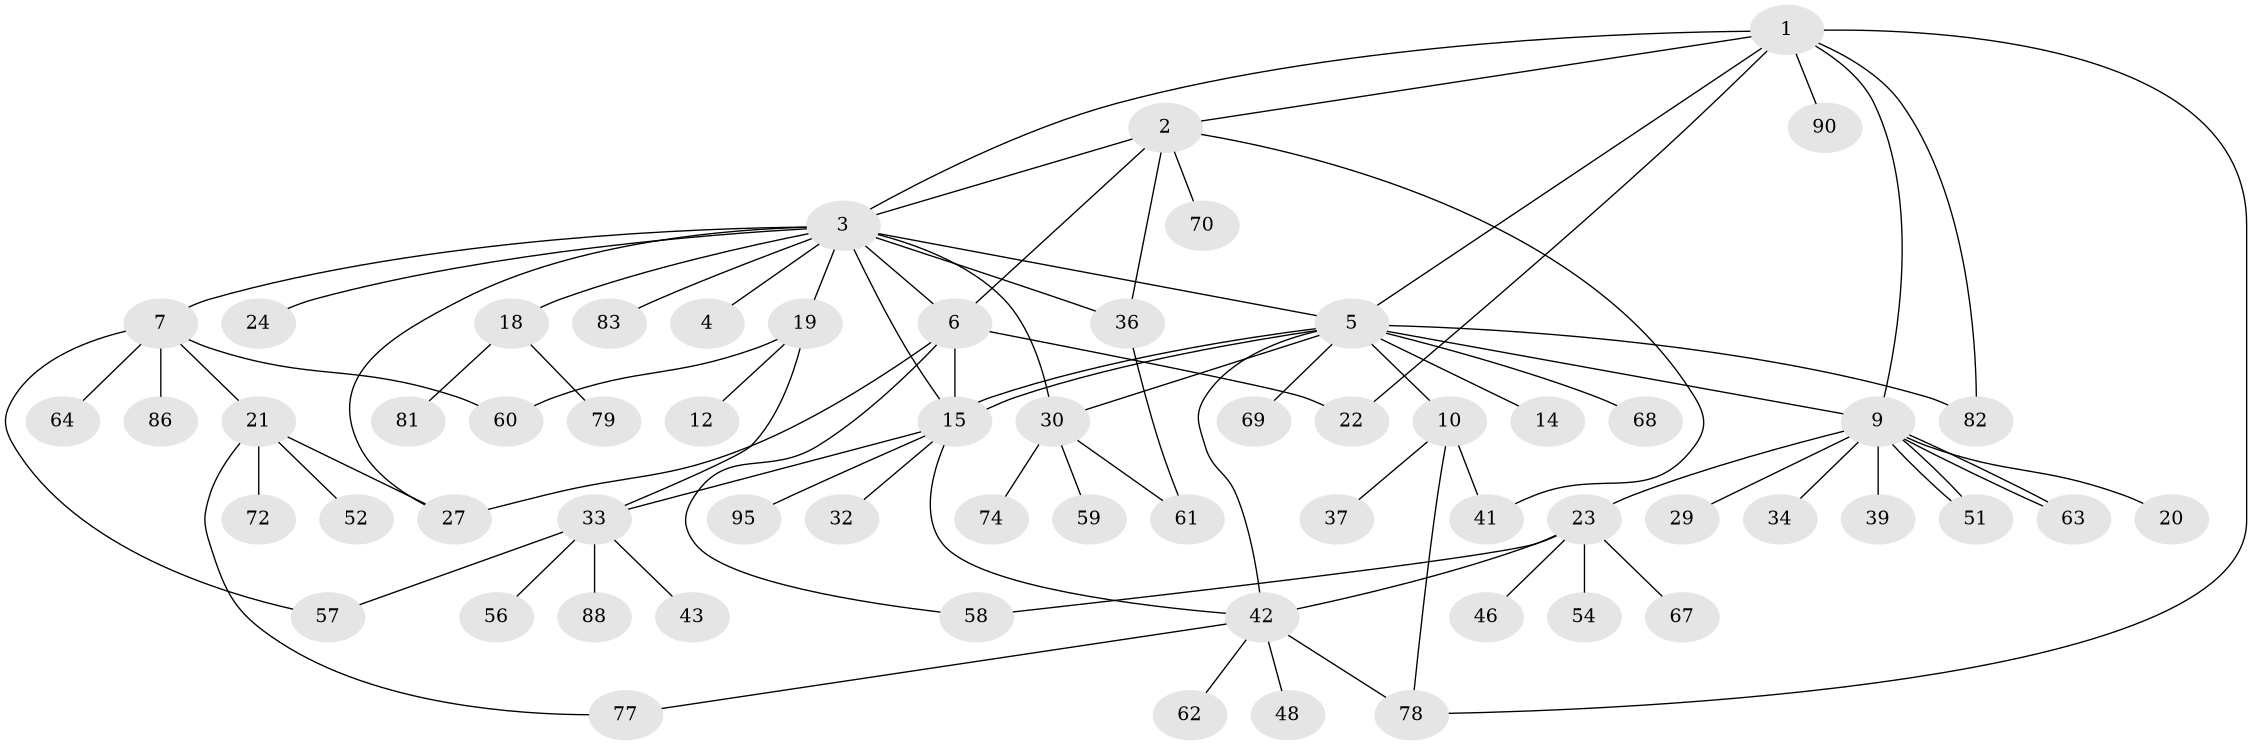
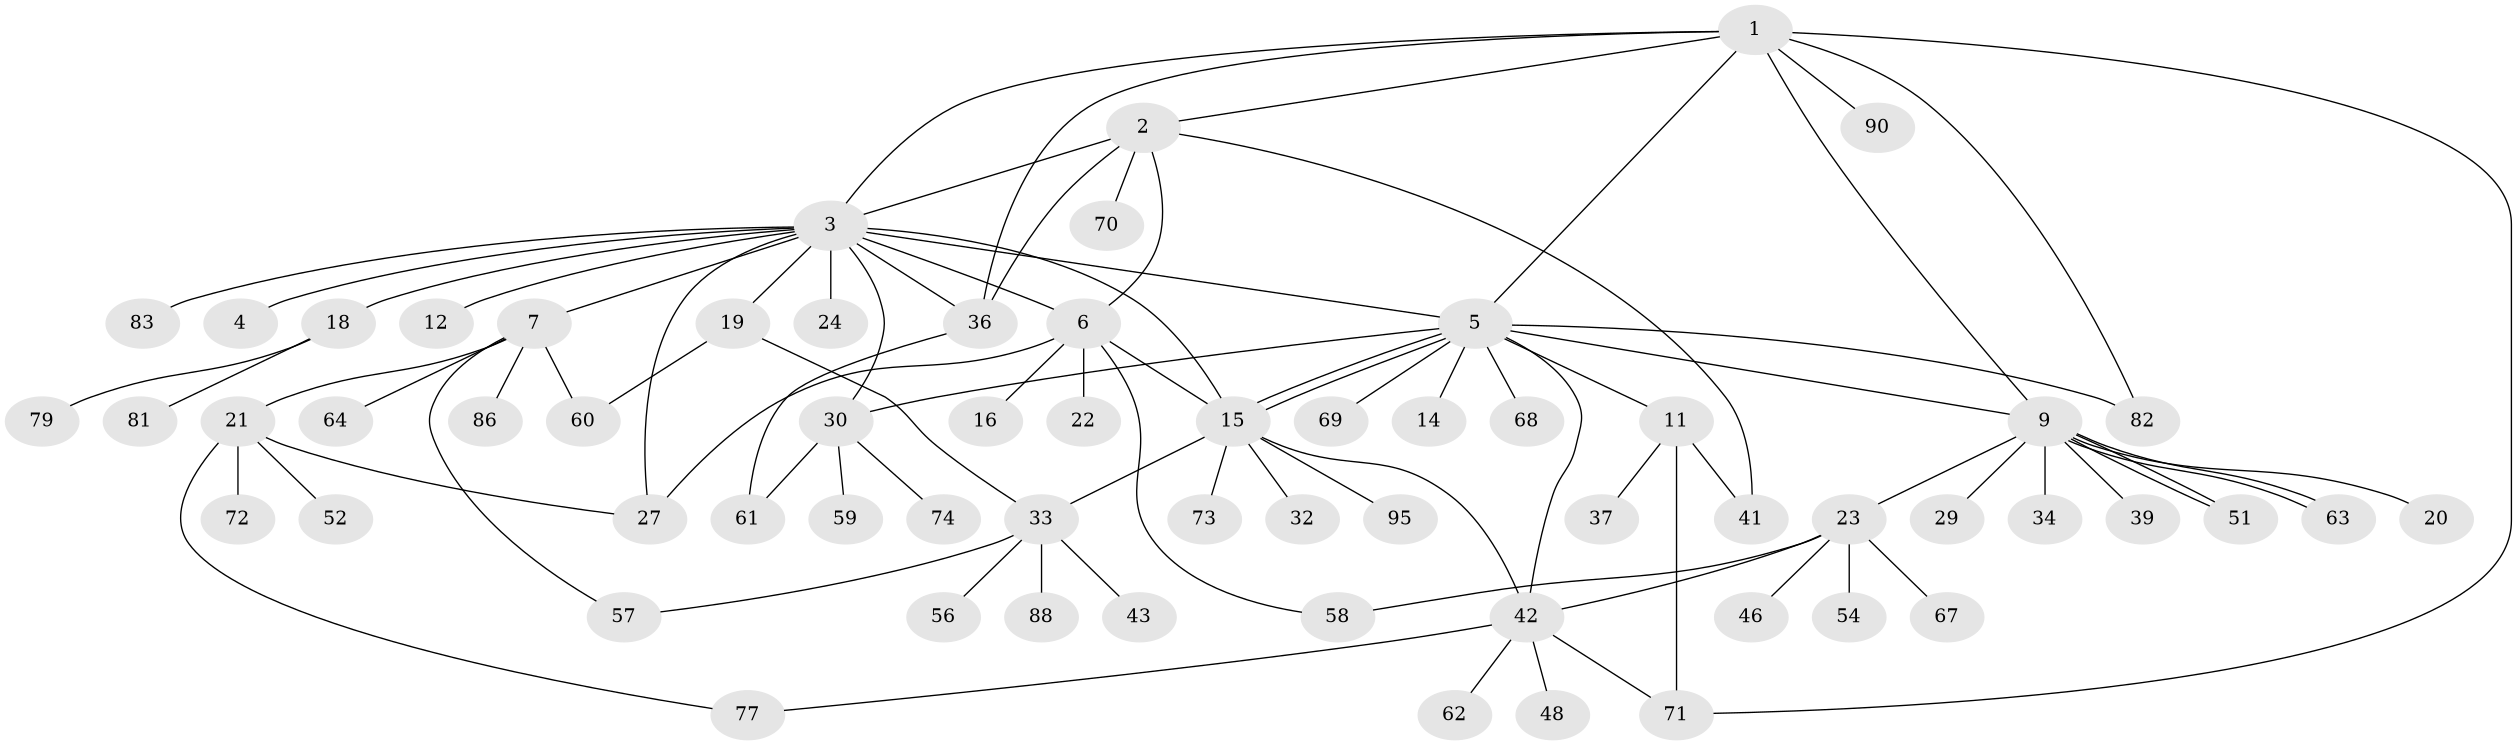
(1574, 230) -> (1288, 57)
(754, 373) -> (628, 261)
none -> (986, 422)
(1450, 422) -> (1677, 422)
none -> (1205, 519)
(1412, 715) -> (1677, 715)
